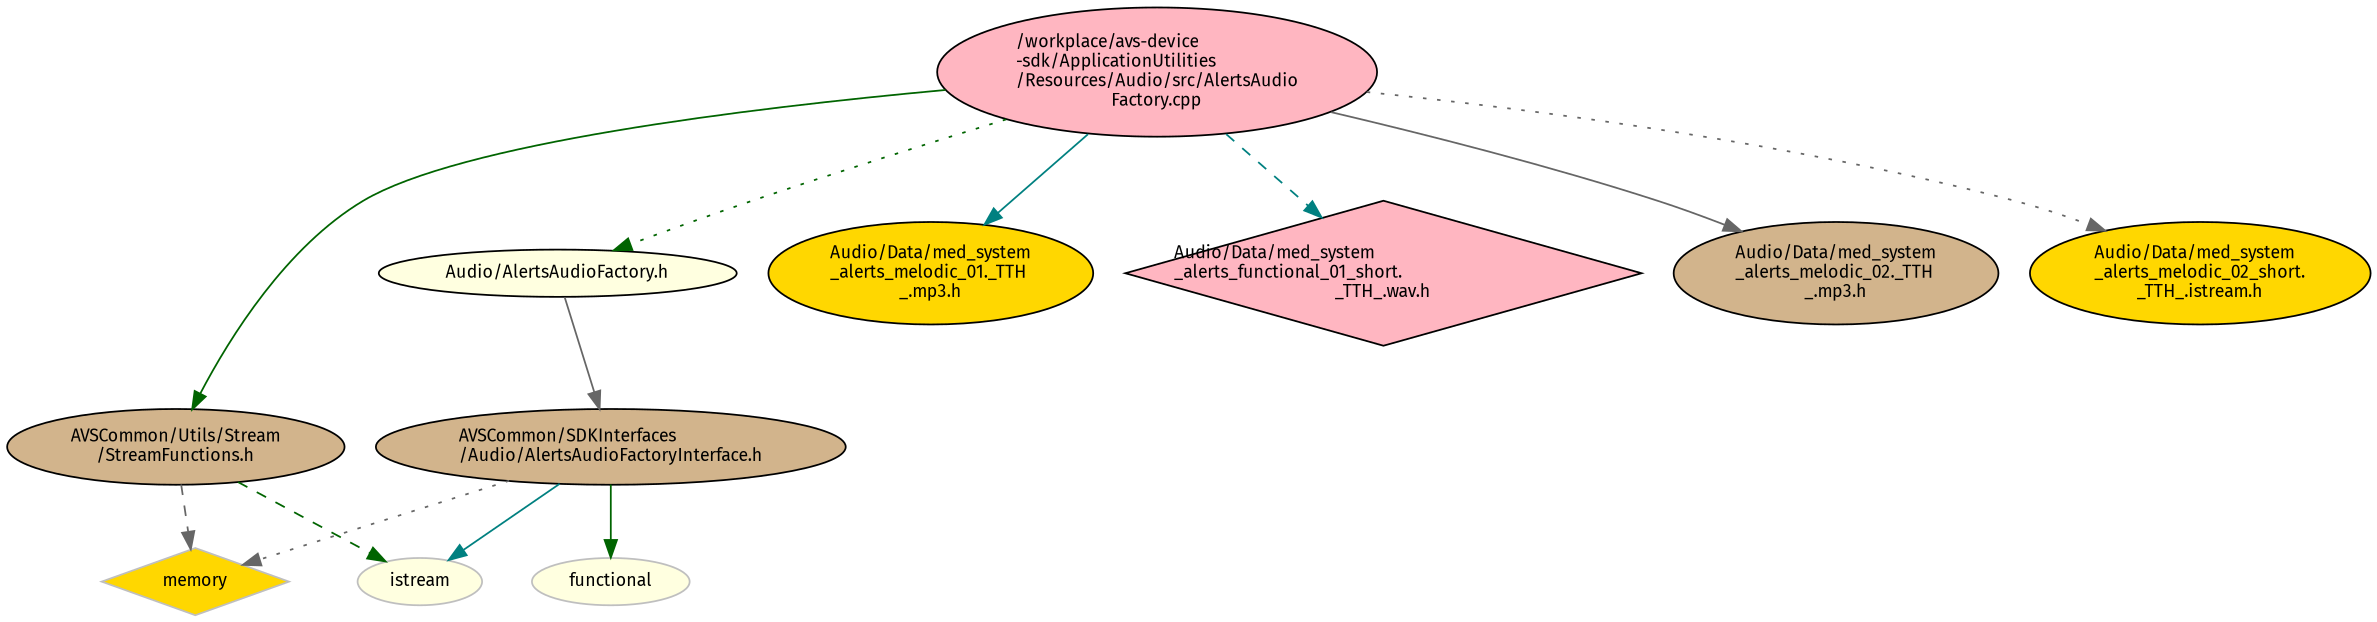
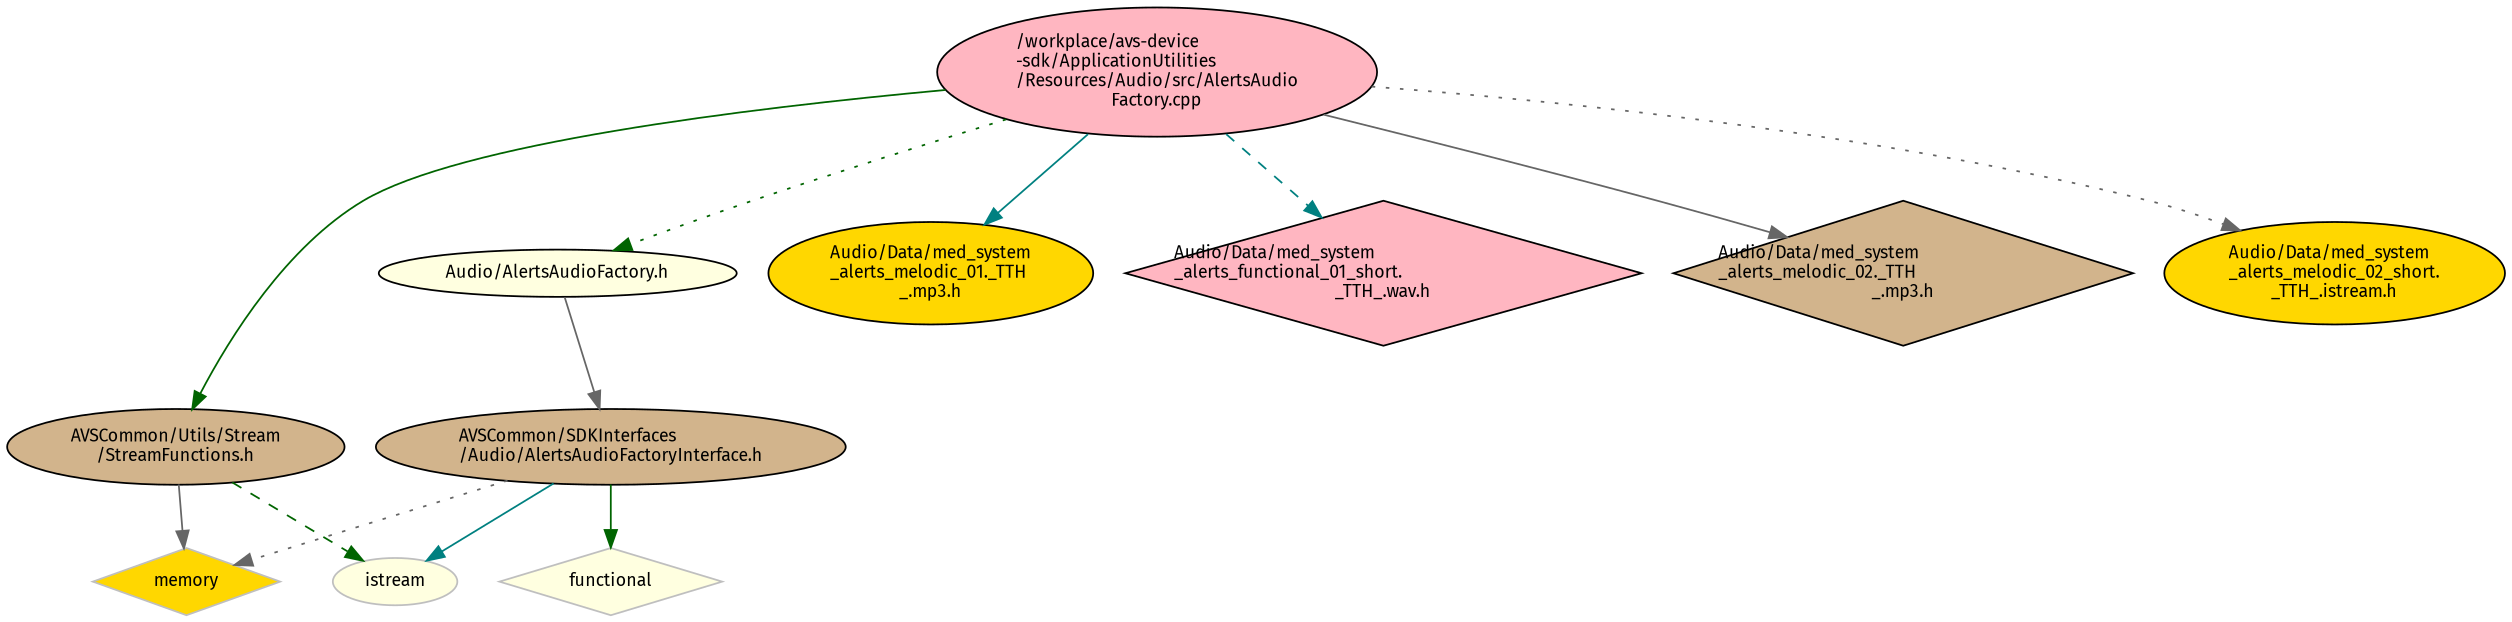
(1836, 273) -> (1903, 273)
(185, 508) -> (181, 508)
(611, 582) -> (611, 582)
